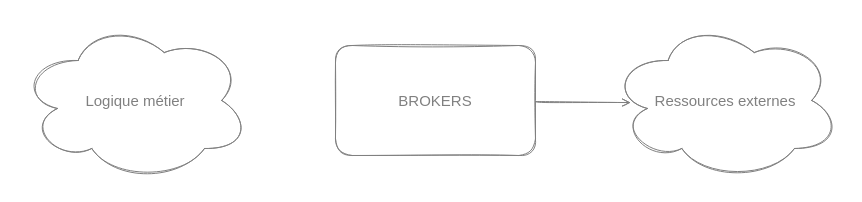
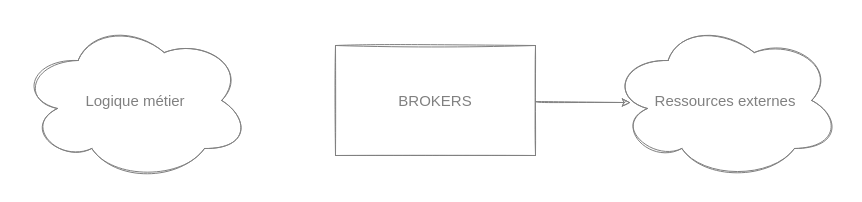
(436, 101) -> (436, 101)
(624, 103) -> (622, 102)
